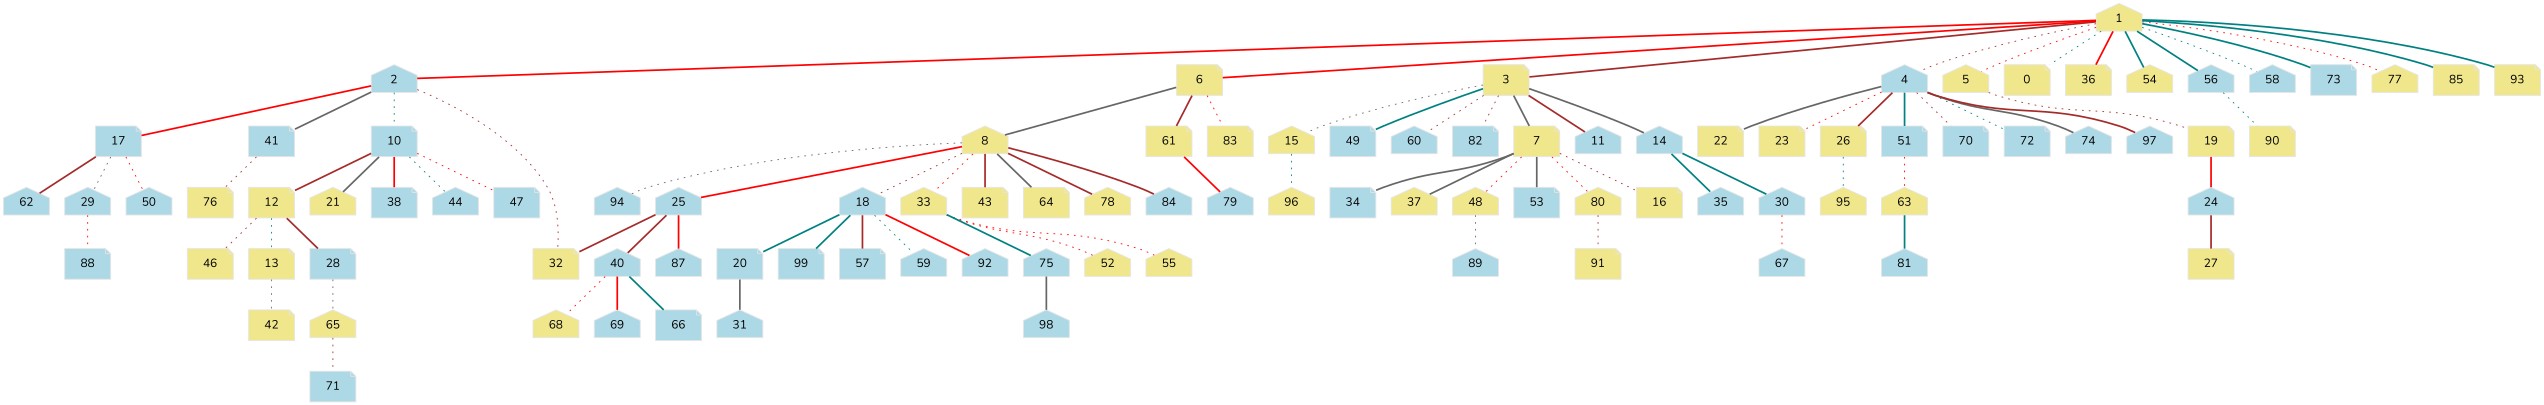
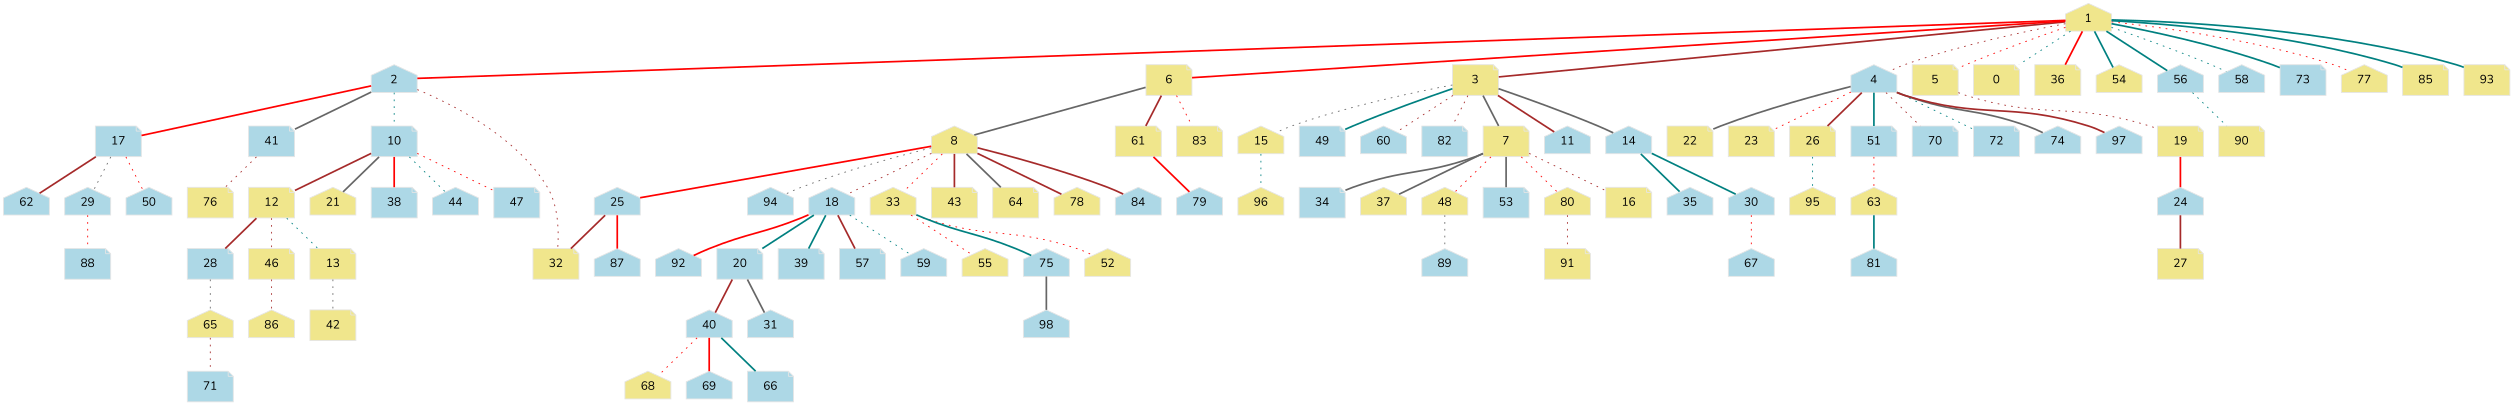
(1966, 80) -> (1935, 80)
(647, 234) -> (724, 296)
(801, 264) -> (801, 264)
none -> (272, 325)
